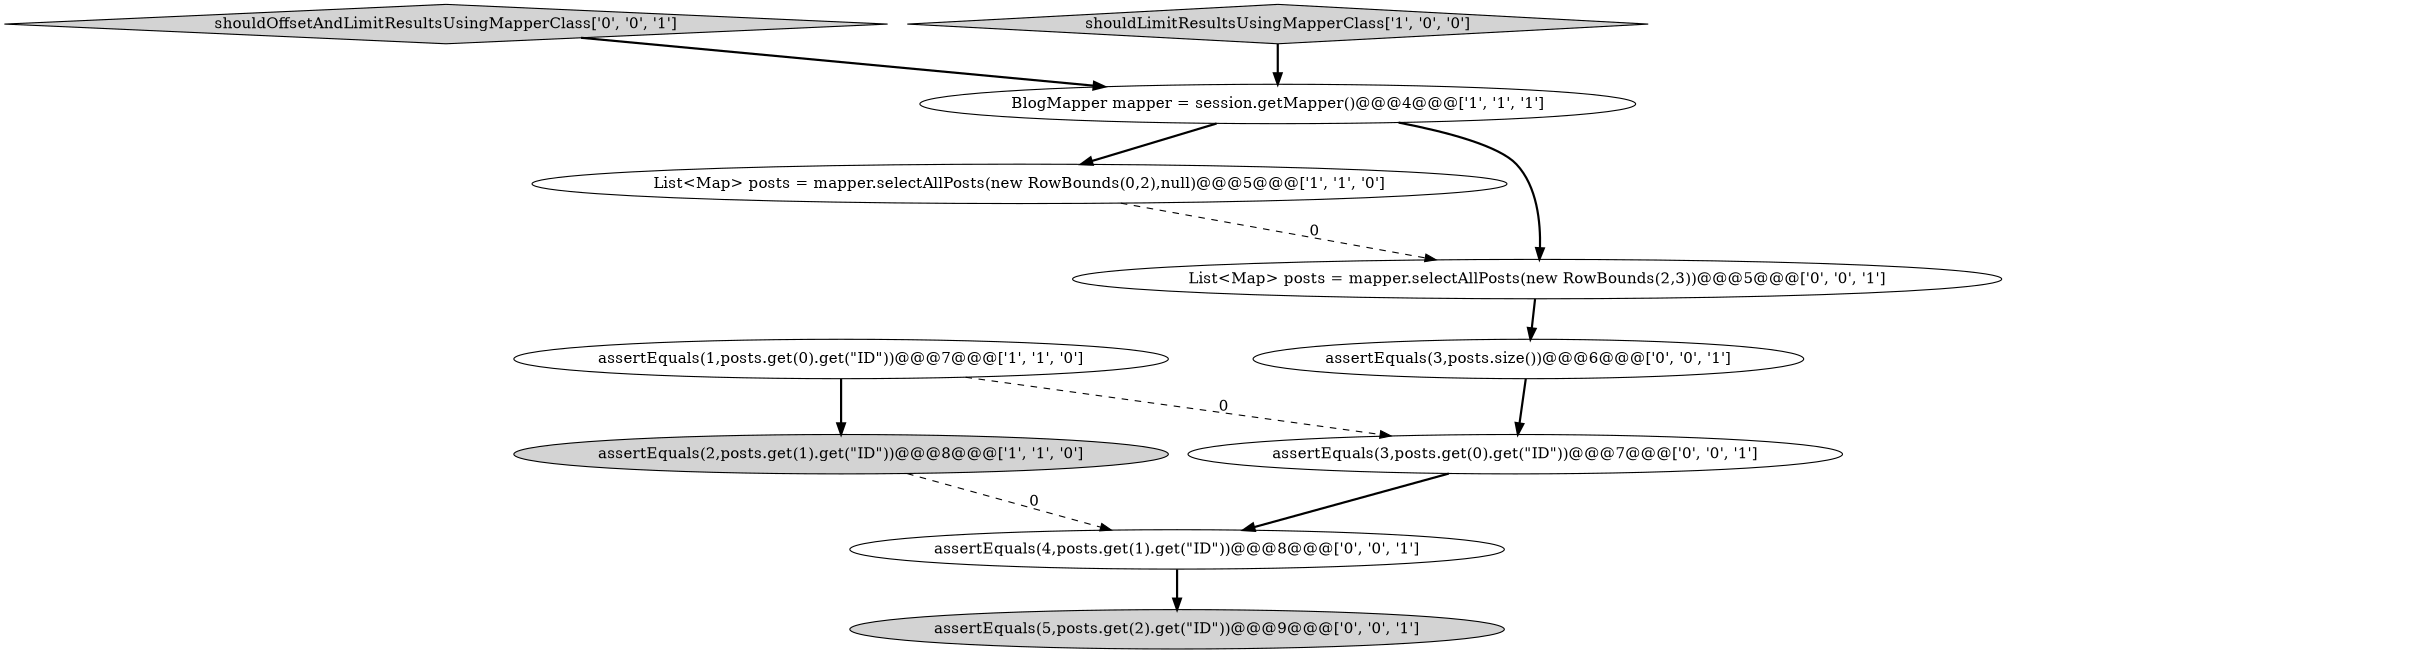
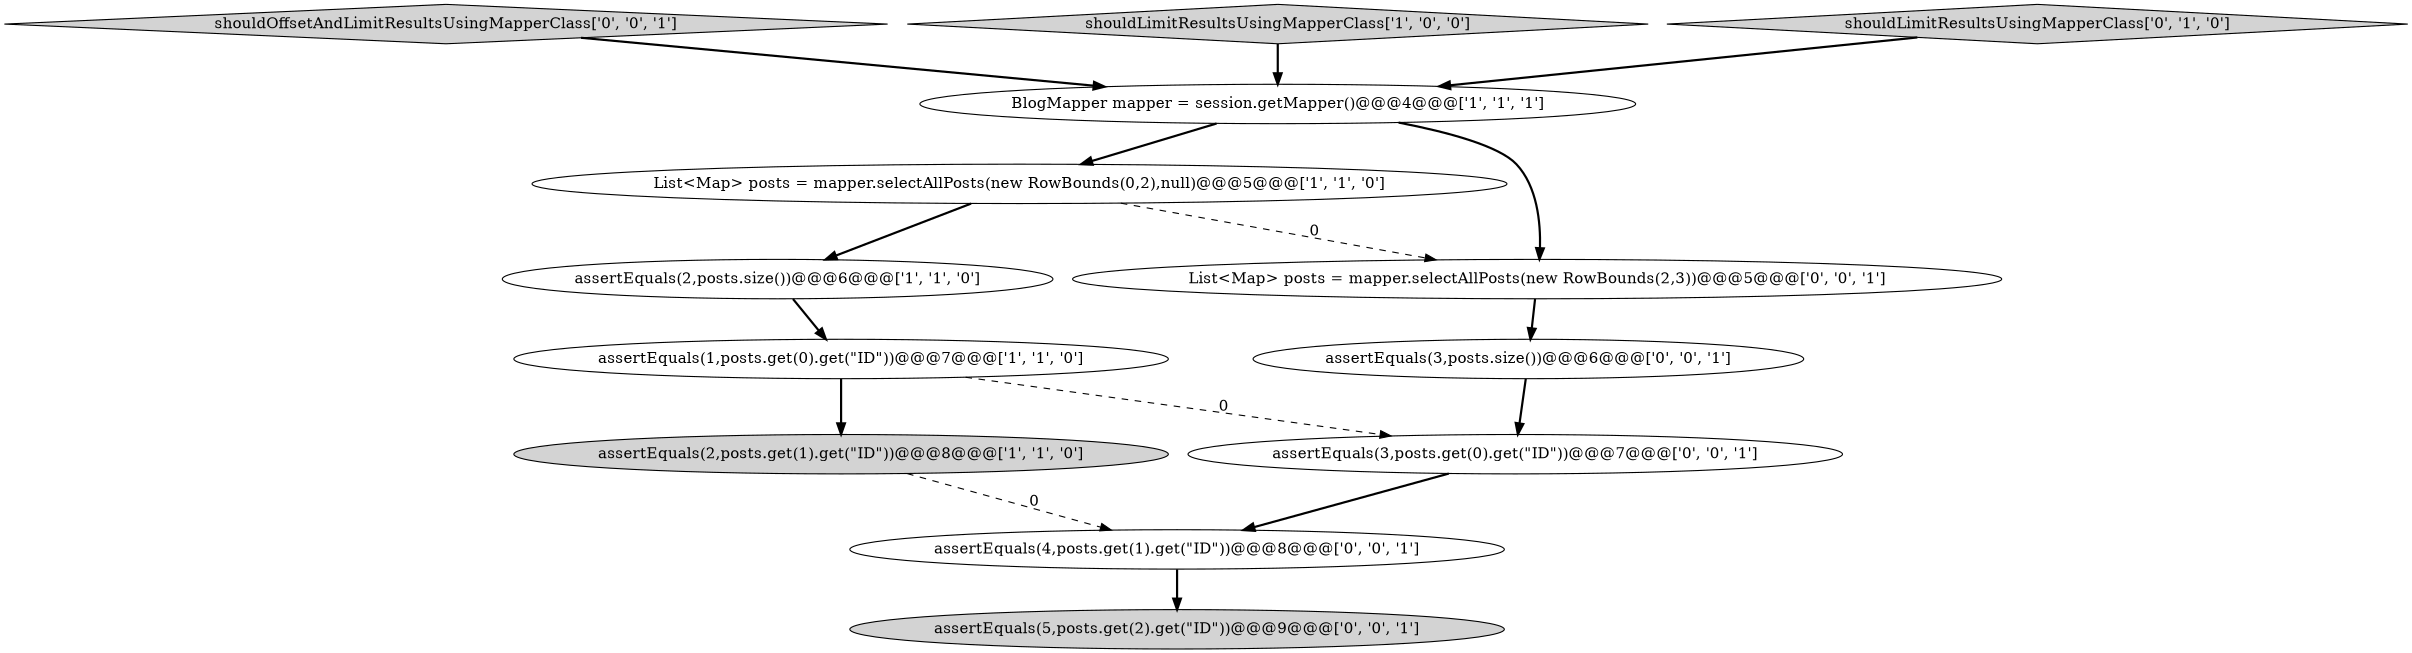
none -> (2037, 24)
none -> (778, 279)
